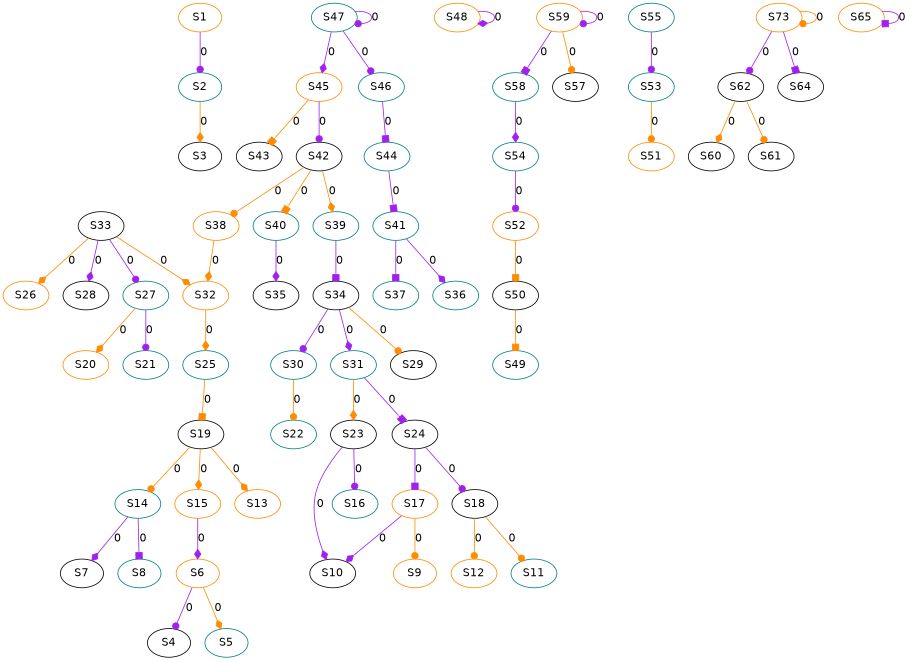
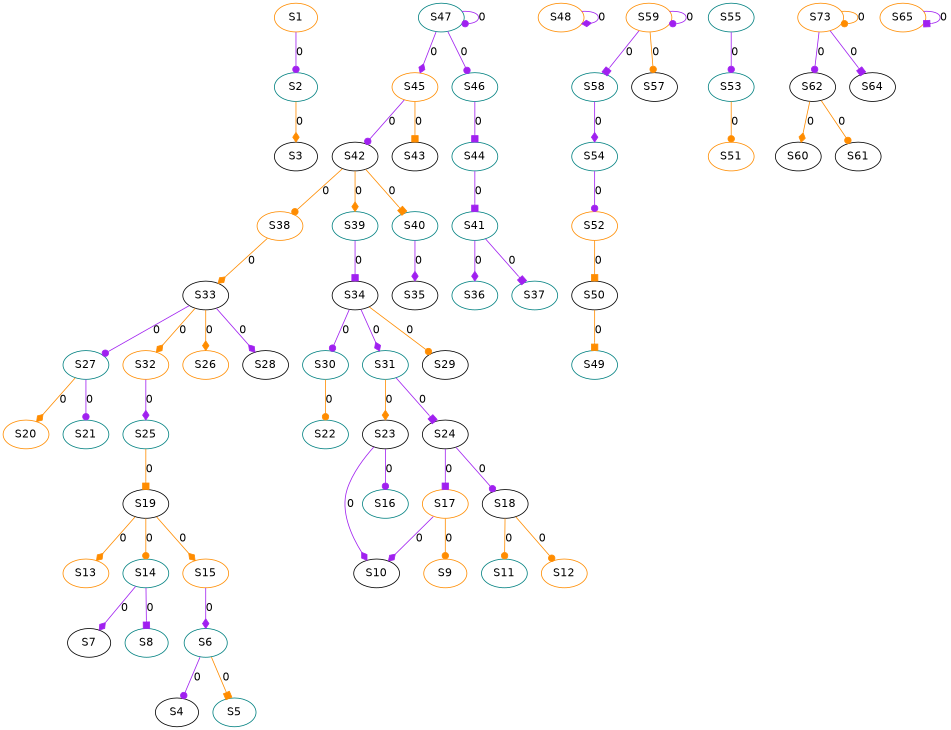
(212, 256) -> (246, 257)
(206, 325) -> (146, 395)
(198, 573) -> (206, 643)
(210, 604) -> (219, 674)
